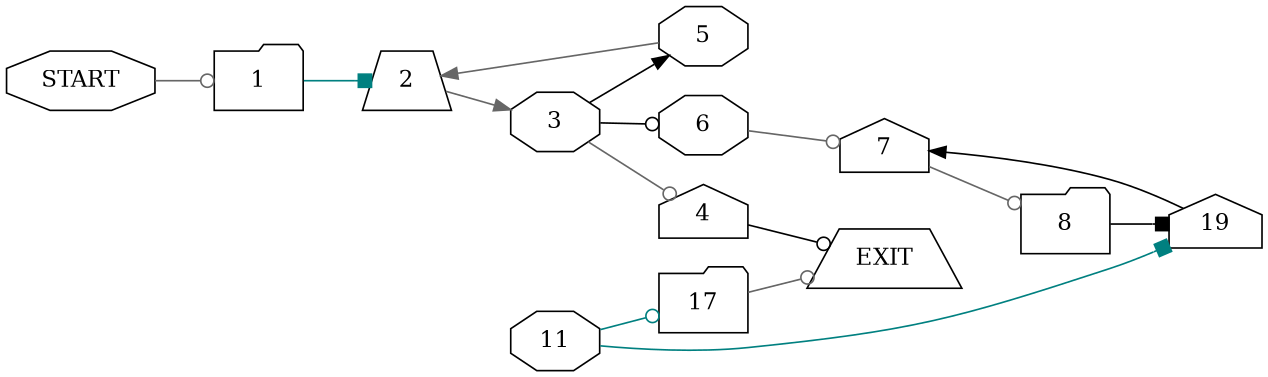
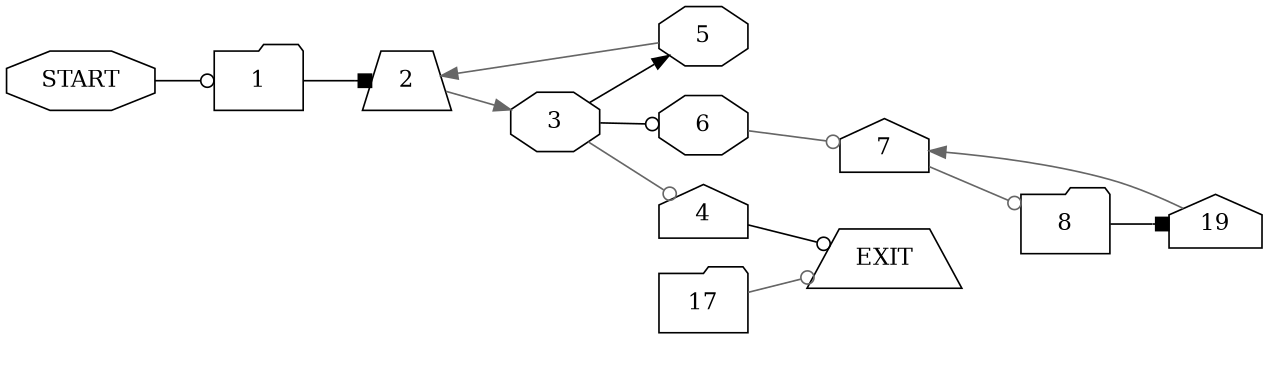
(178, 81) -> (178, 81)
(329, 81) -> (329, 81)
(1067, 169) -> (1067, 169)
(555, 341) -> none
